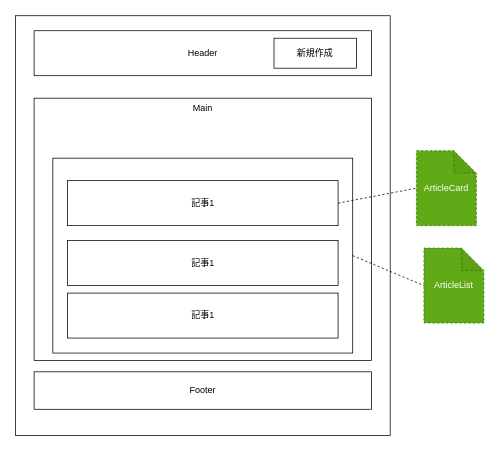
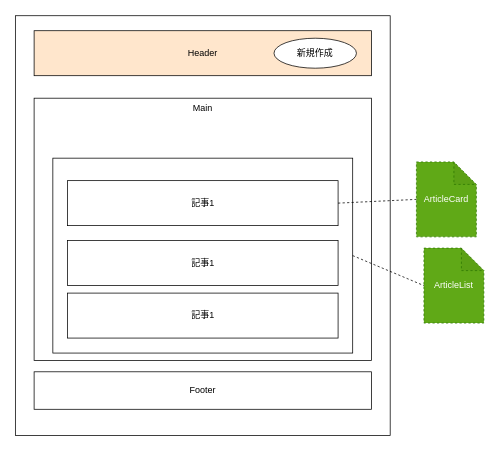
(203, 53) -> (203, 53)
(315, 53) -> (315, 53)
(447, 188) -> (447, 199)
